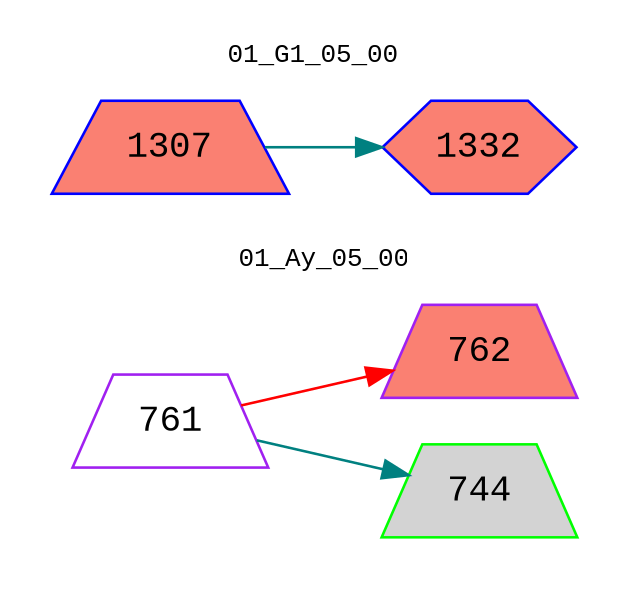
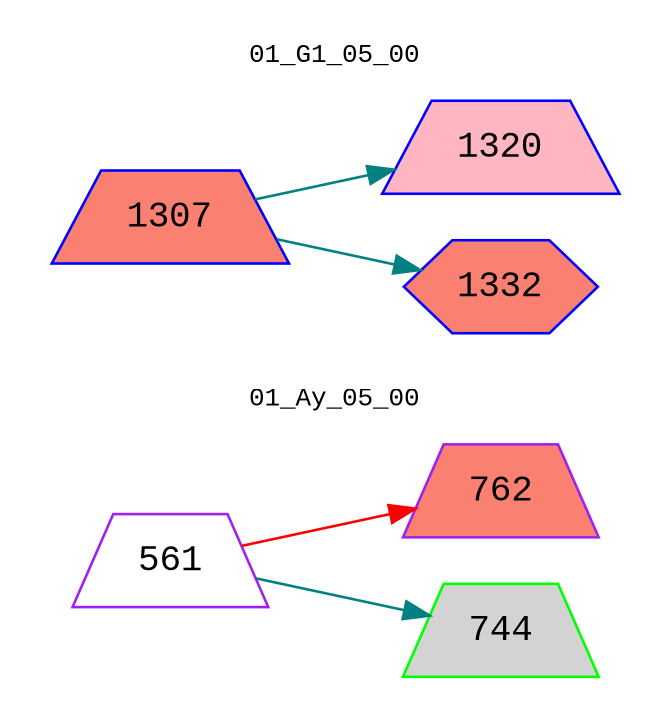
none -> (501, 147)
(170, 421) -> (170, 561)
